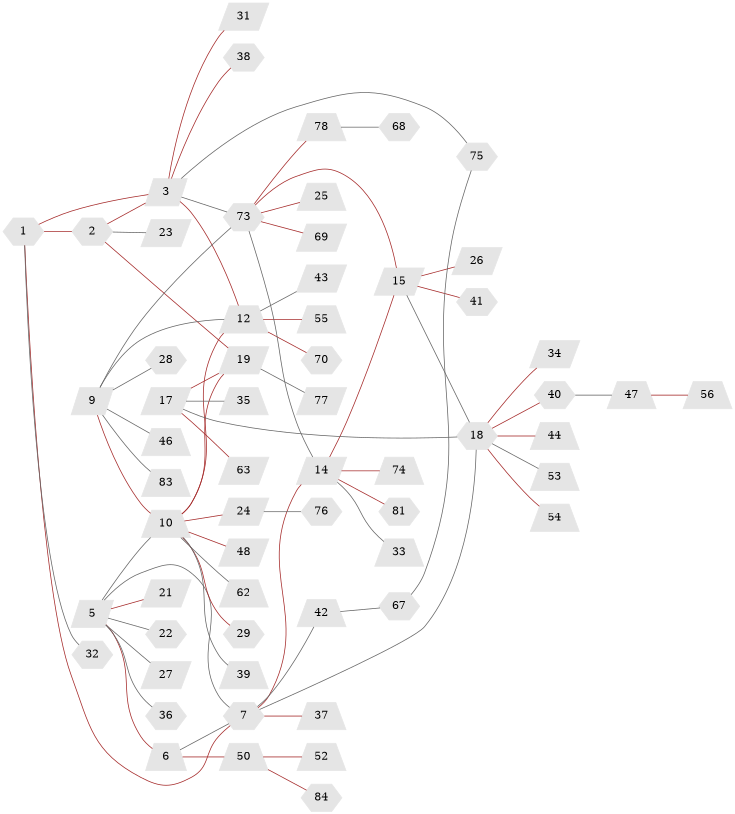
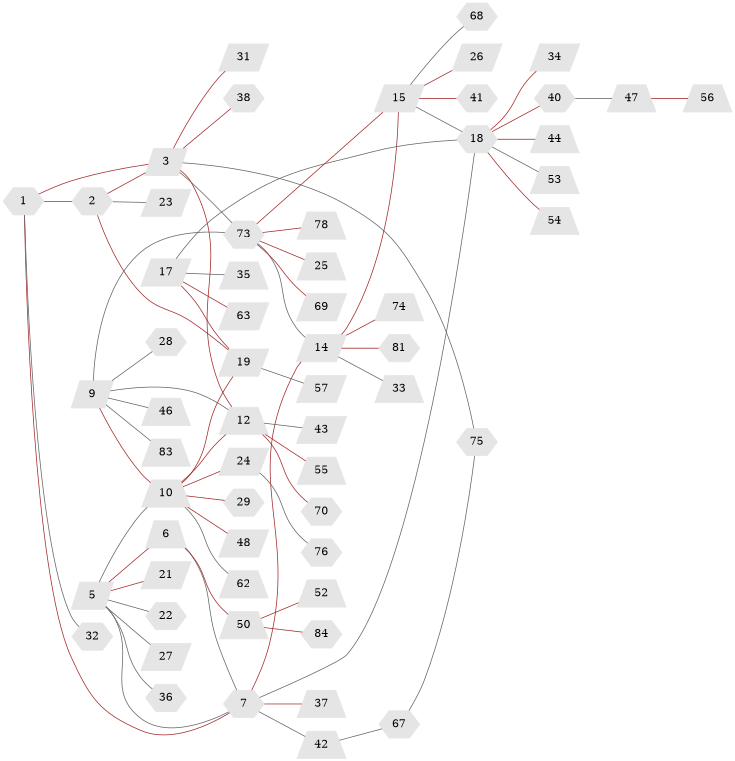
(360, 127) -> (436, 54)
(322, 401) -> (322, 389)
(244, 675) -> none
